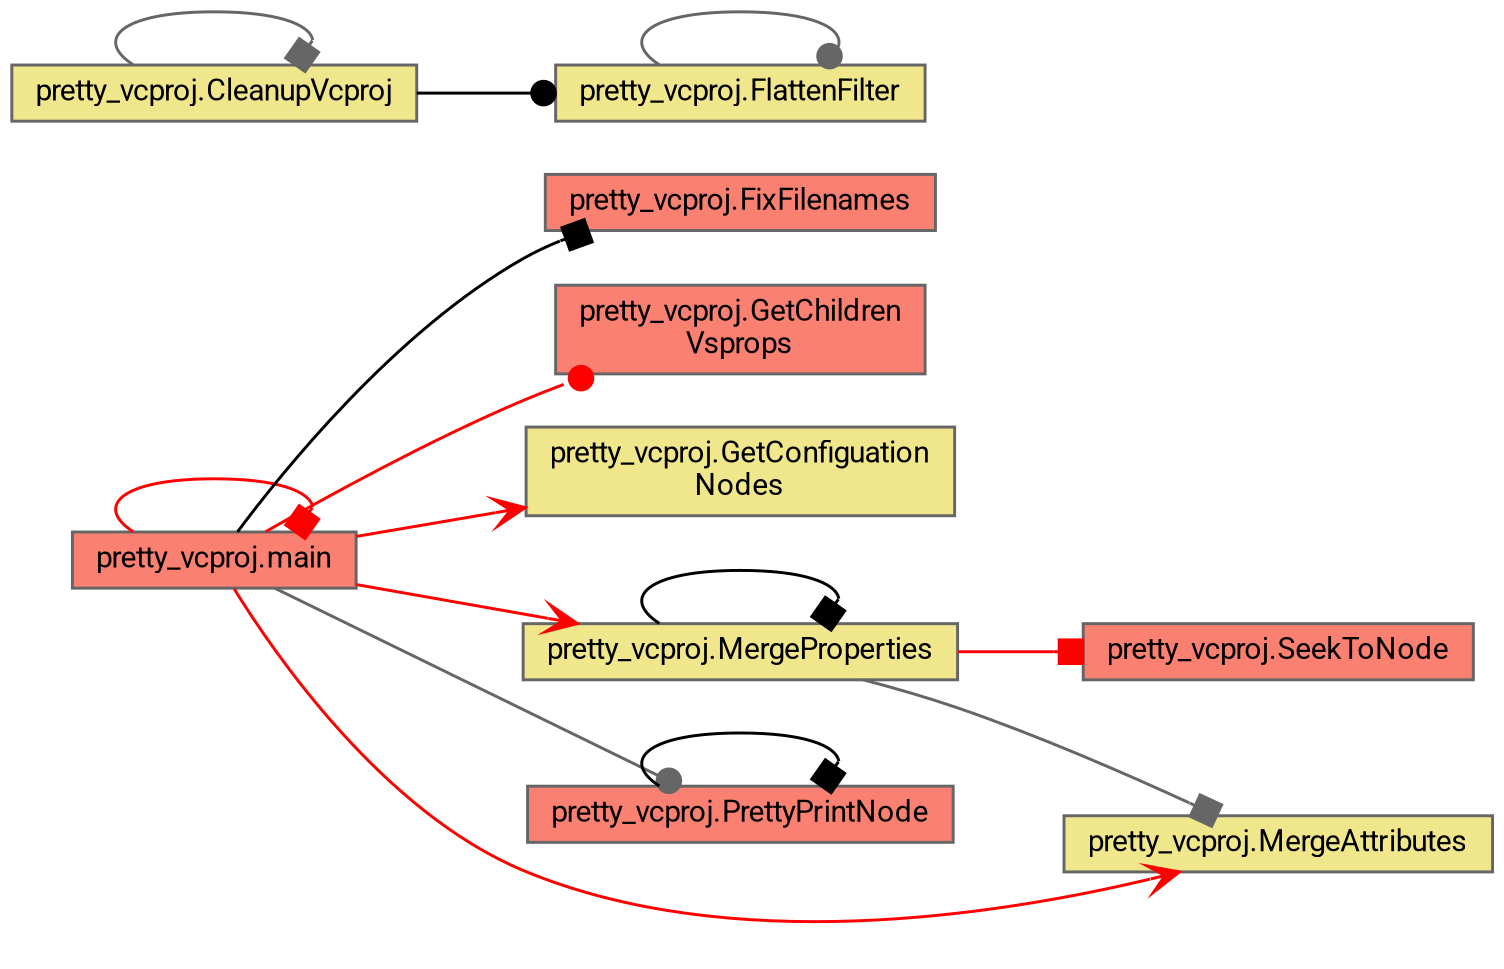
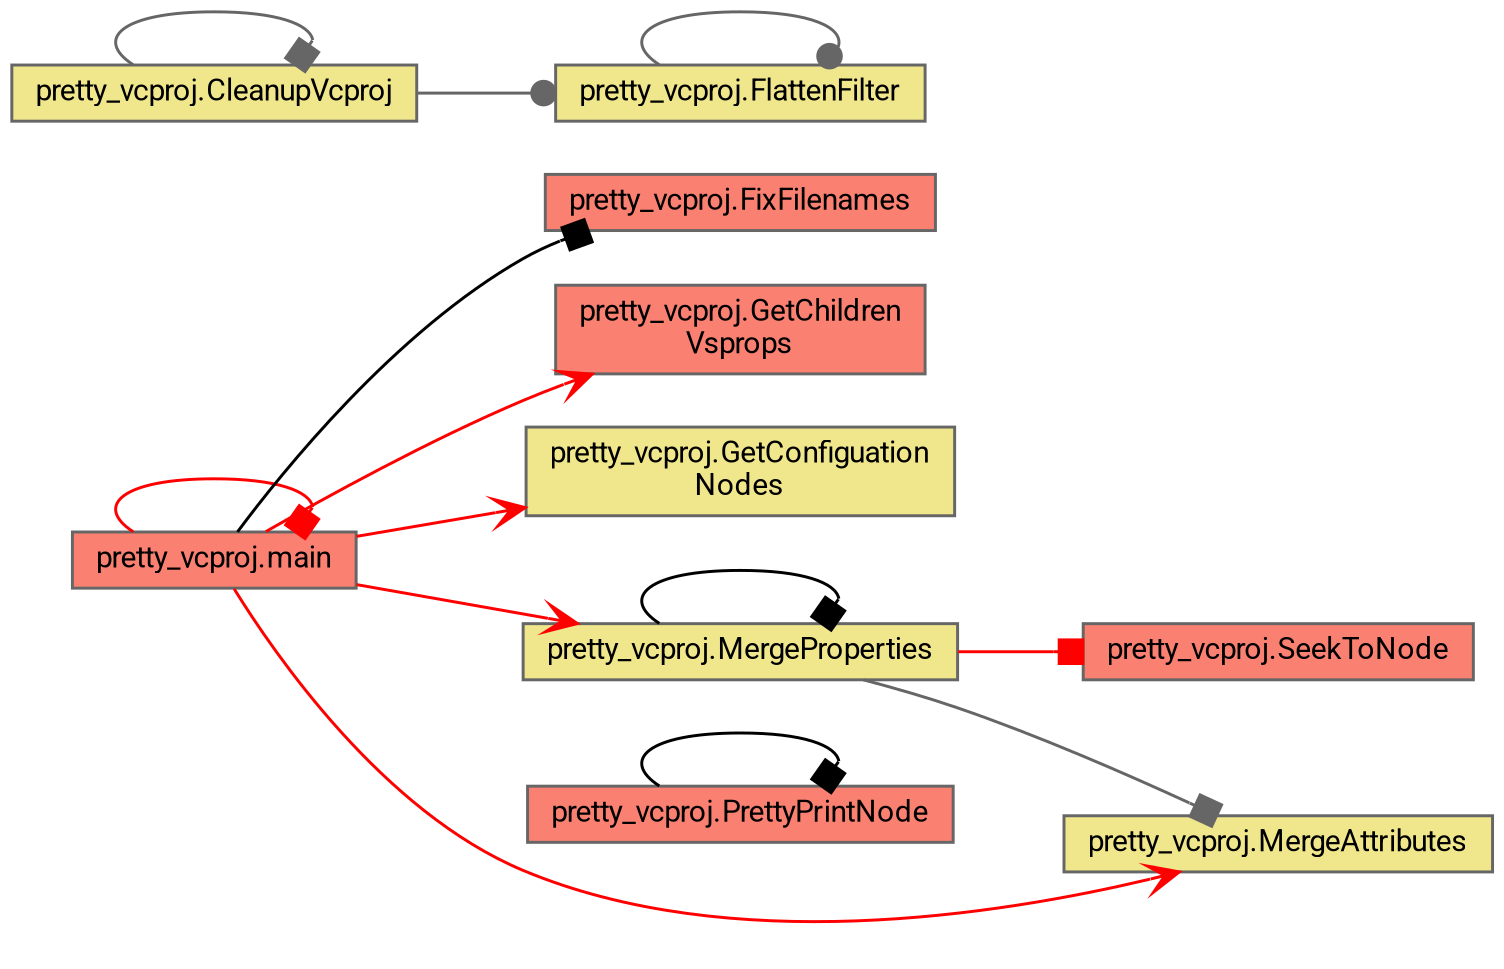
(474, 93) -> (474, 93)
(412, 453) -> (412, 453)
(467, 682) -> none
